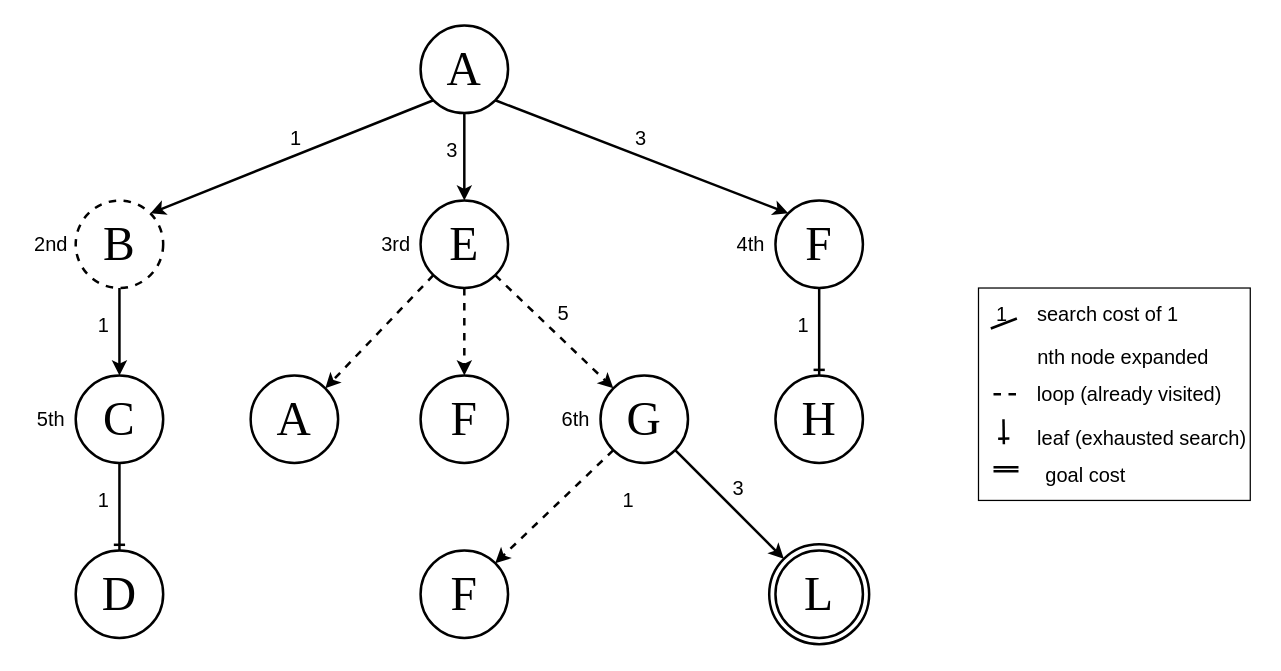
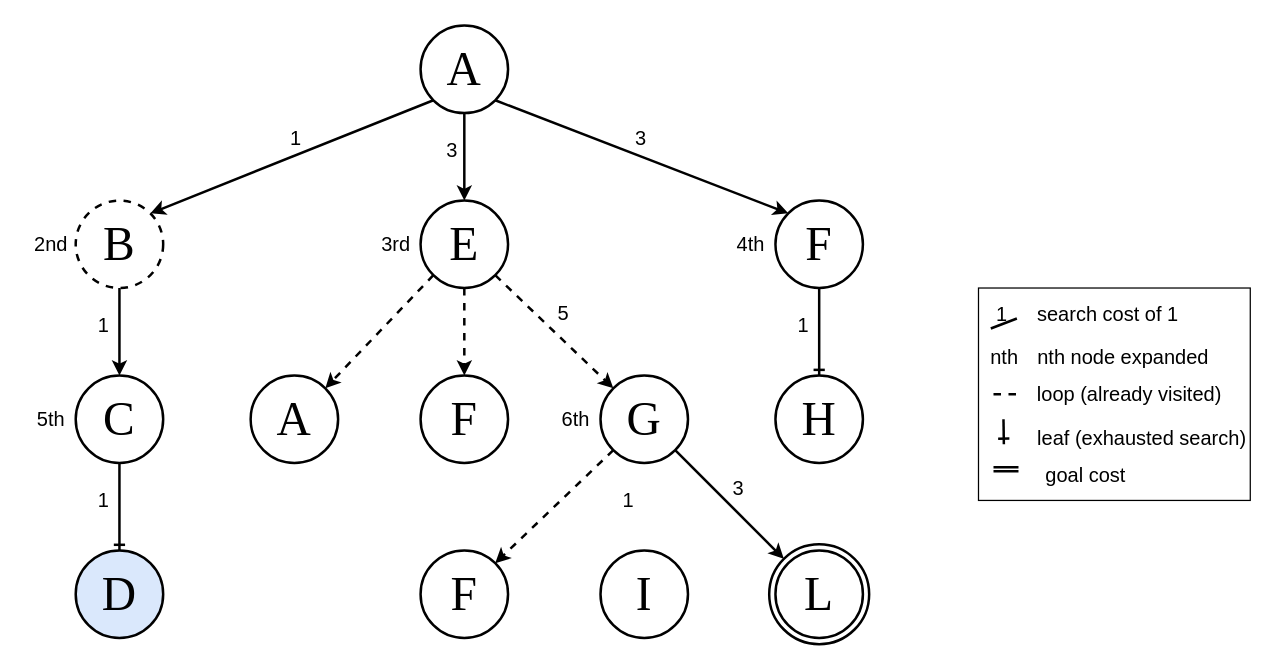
none -> (1004, 357)
(119, 594) -> (119, 594)
none -> (644, 594)
